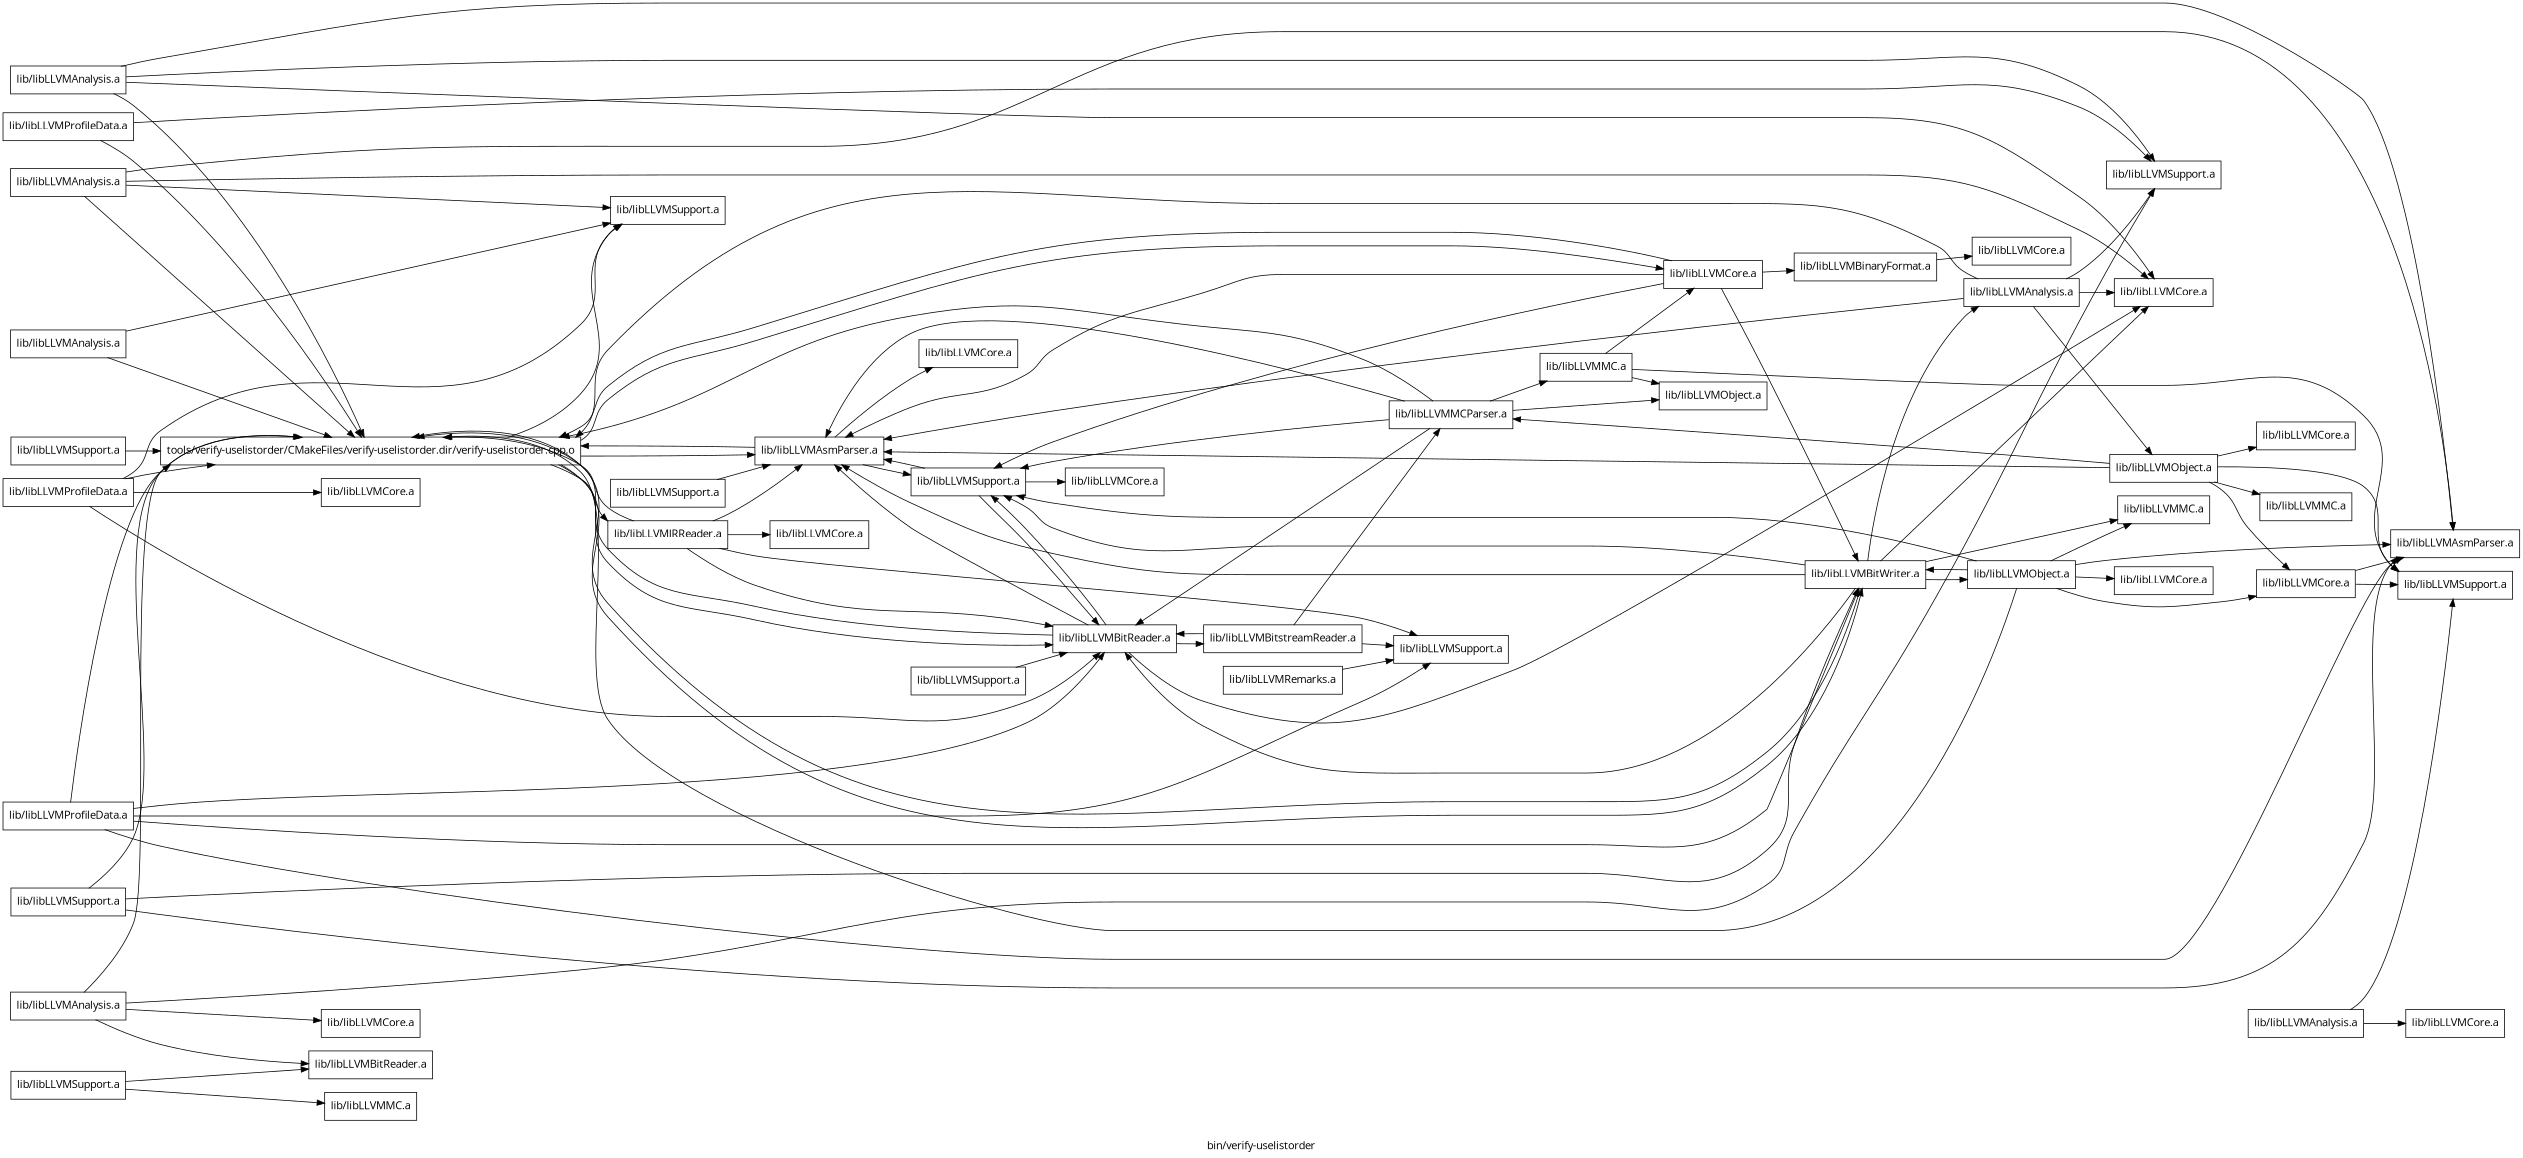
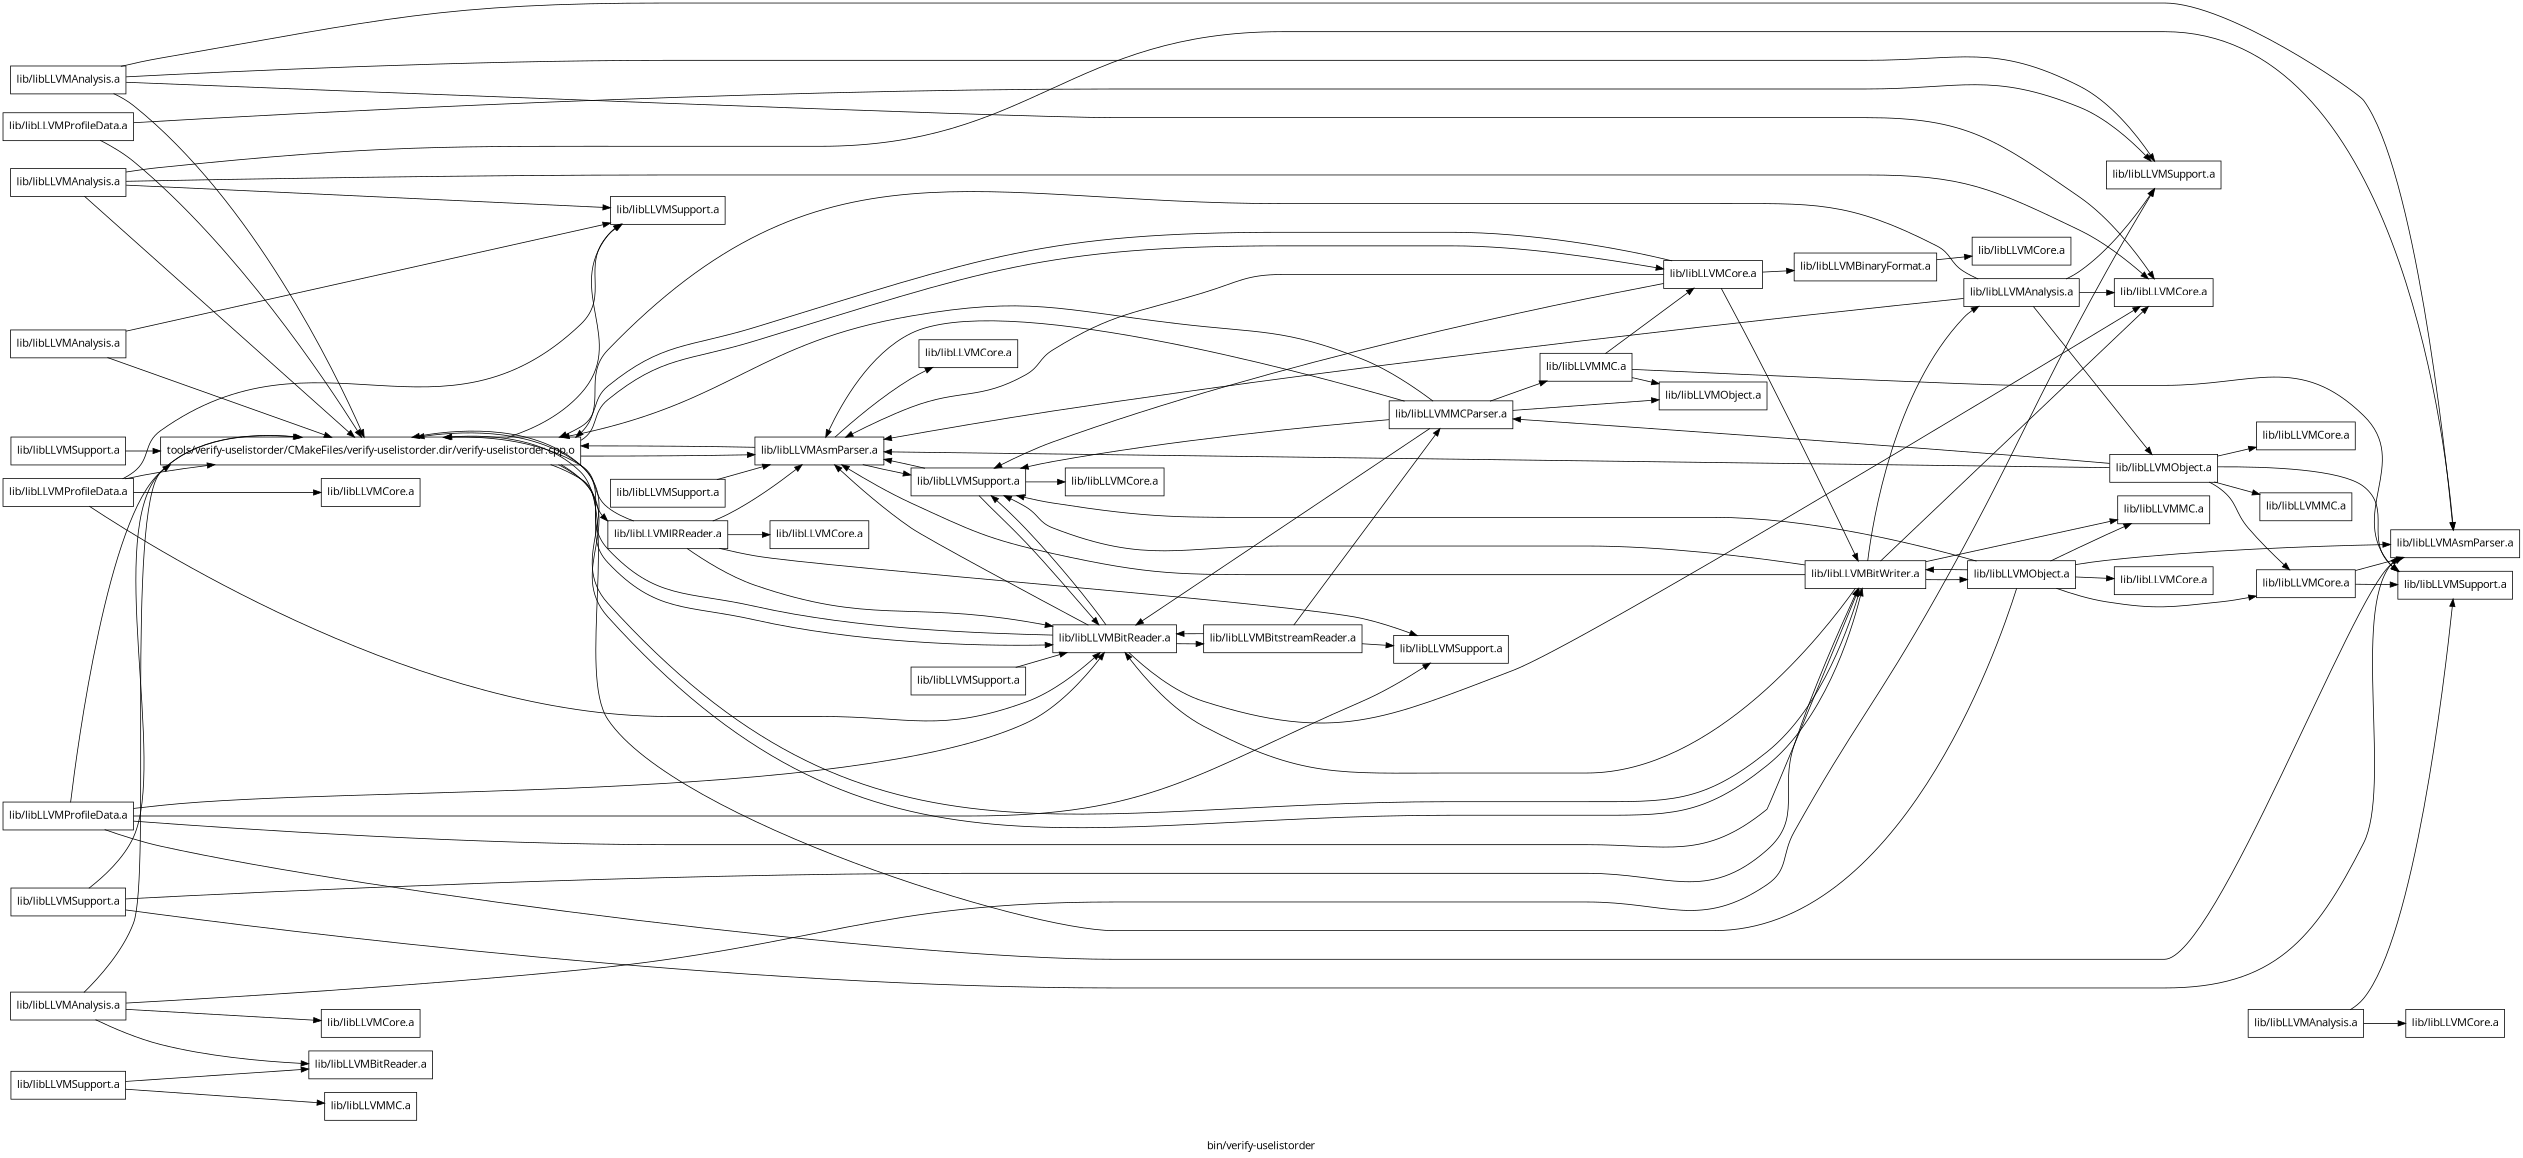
(1283, 680) -> none
